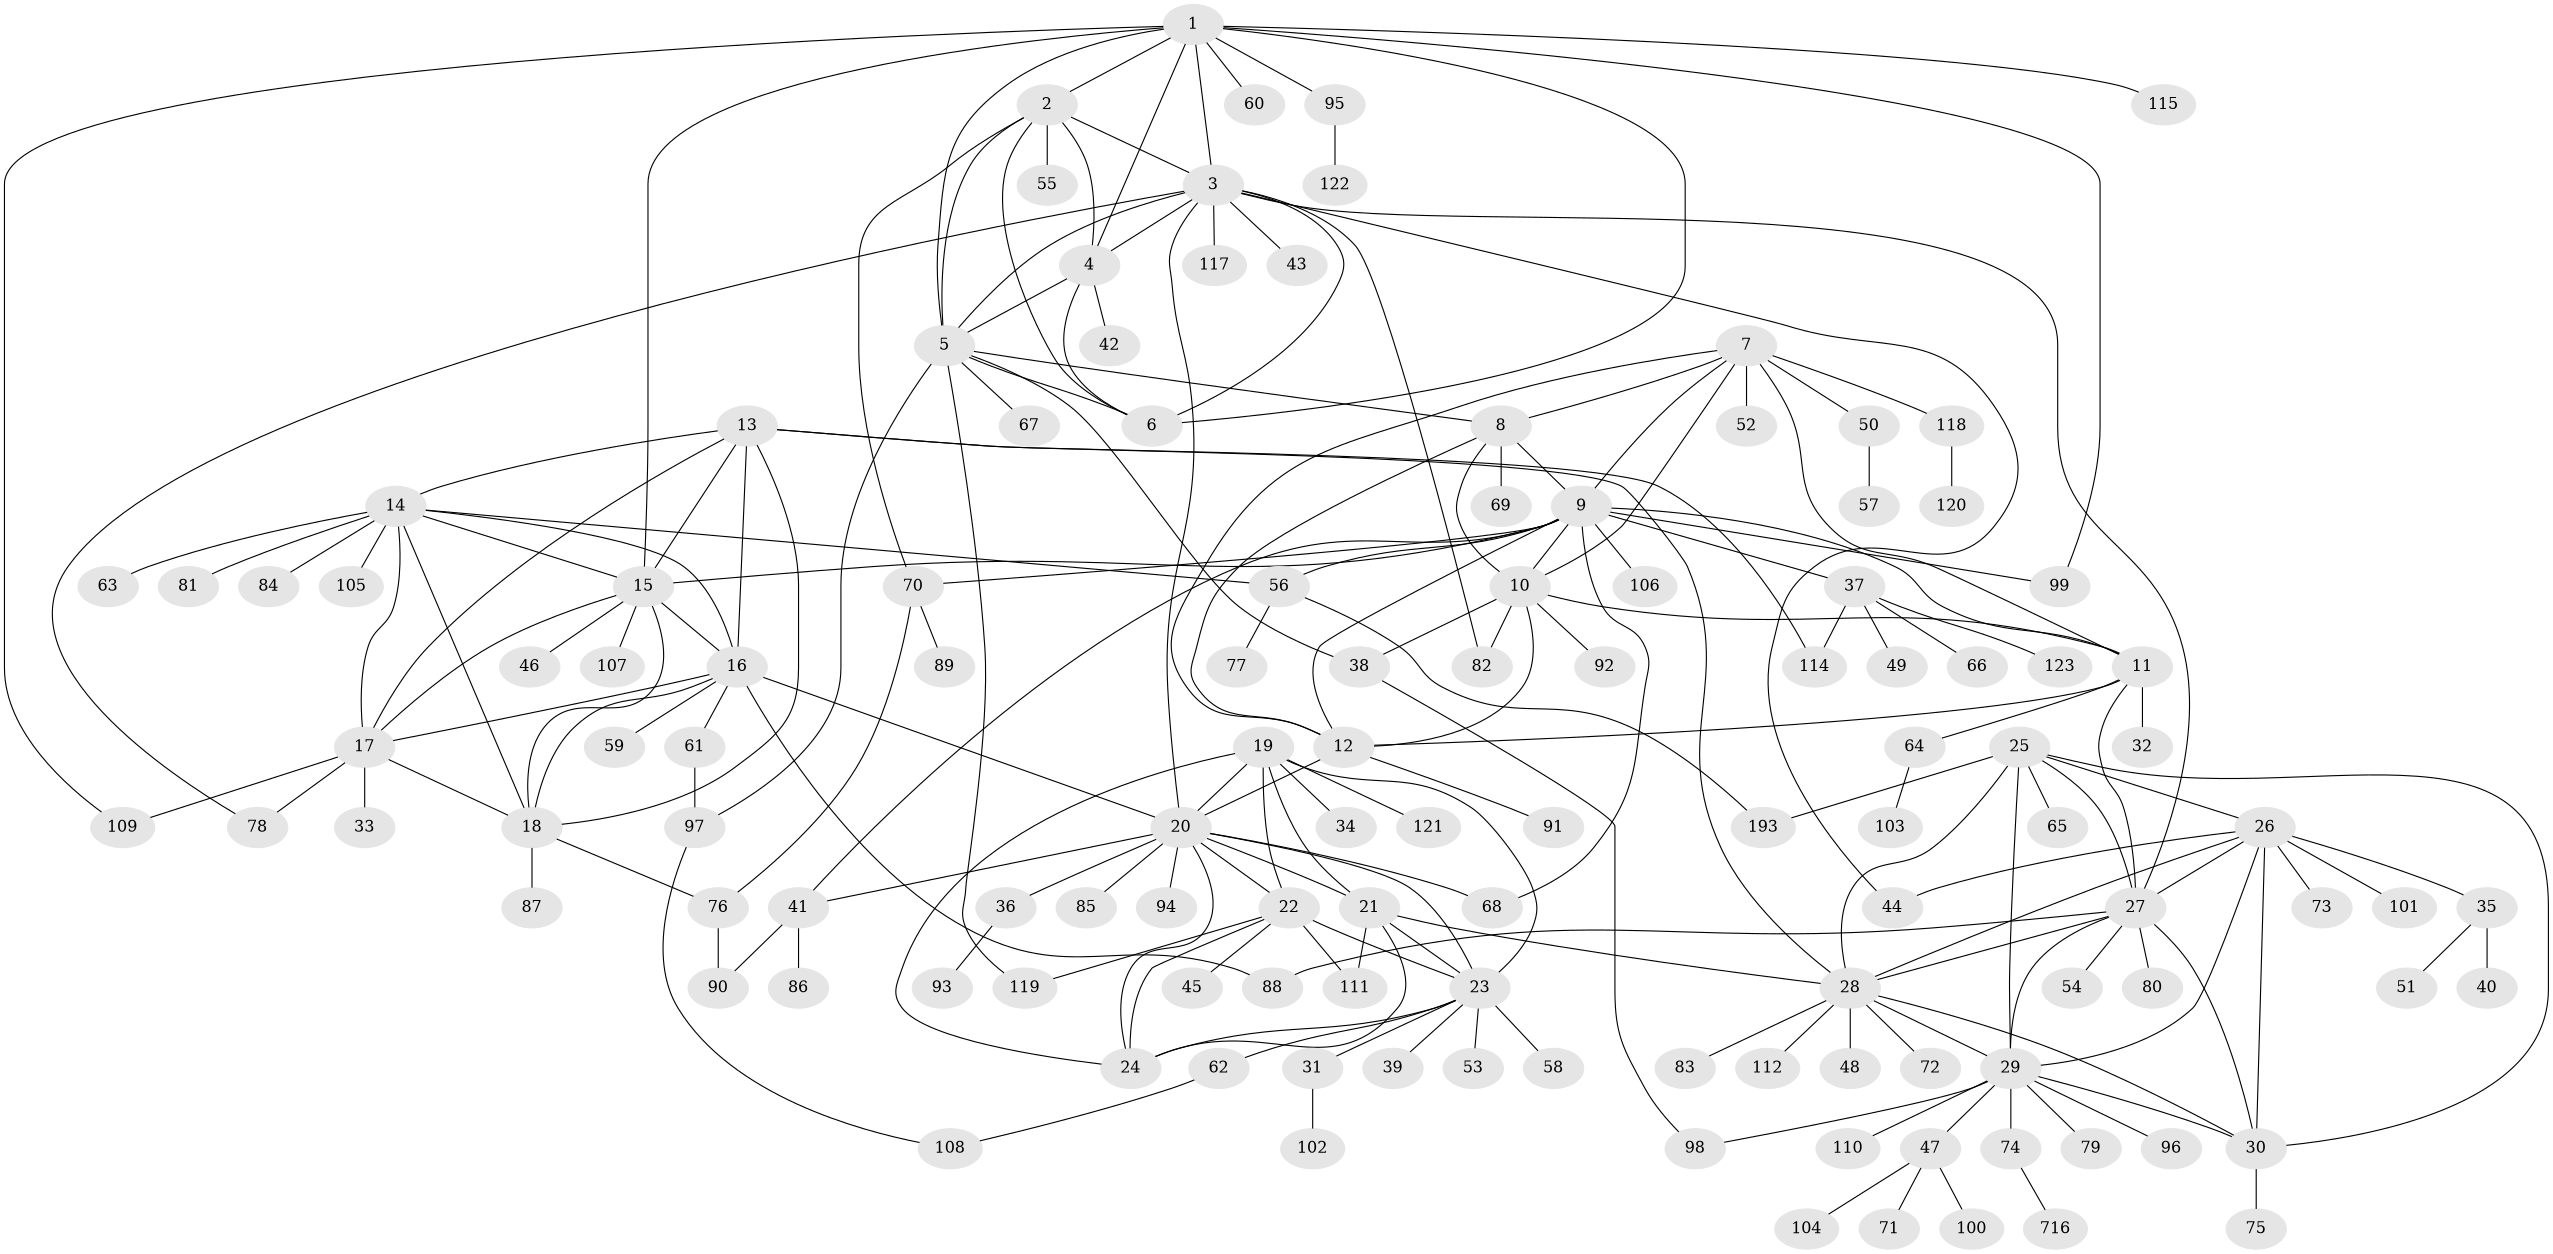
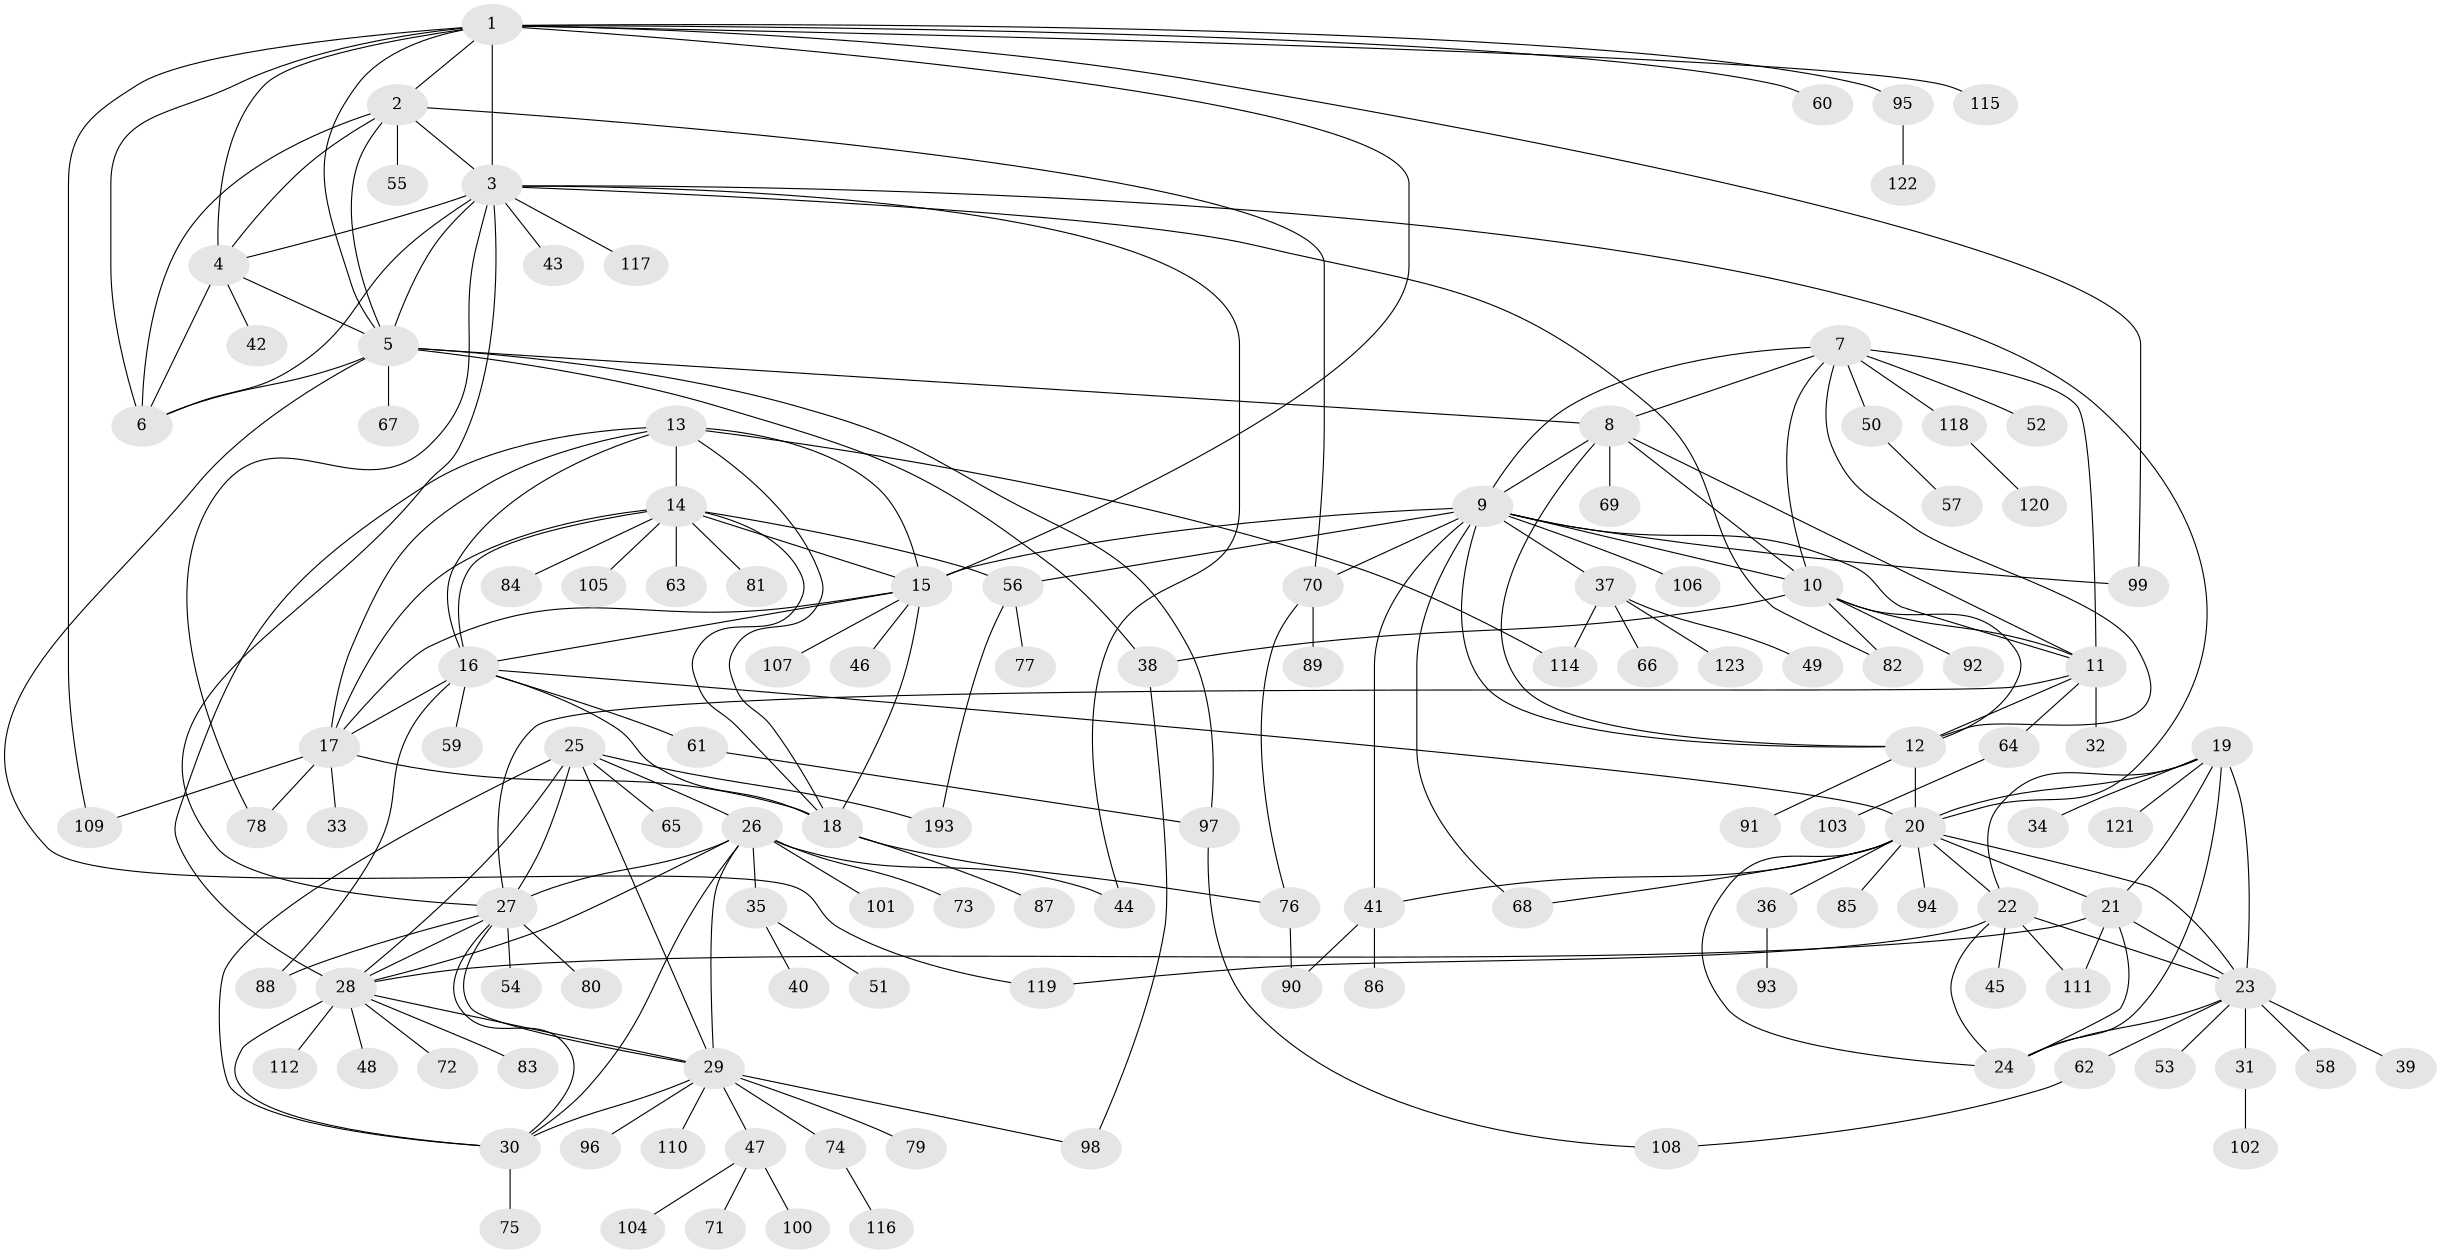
none -> (1853, 546)
(2055, 1229) -> (881, 1229)
